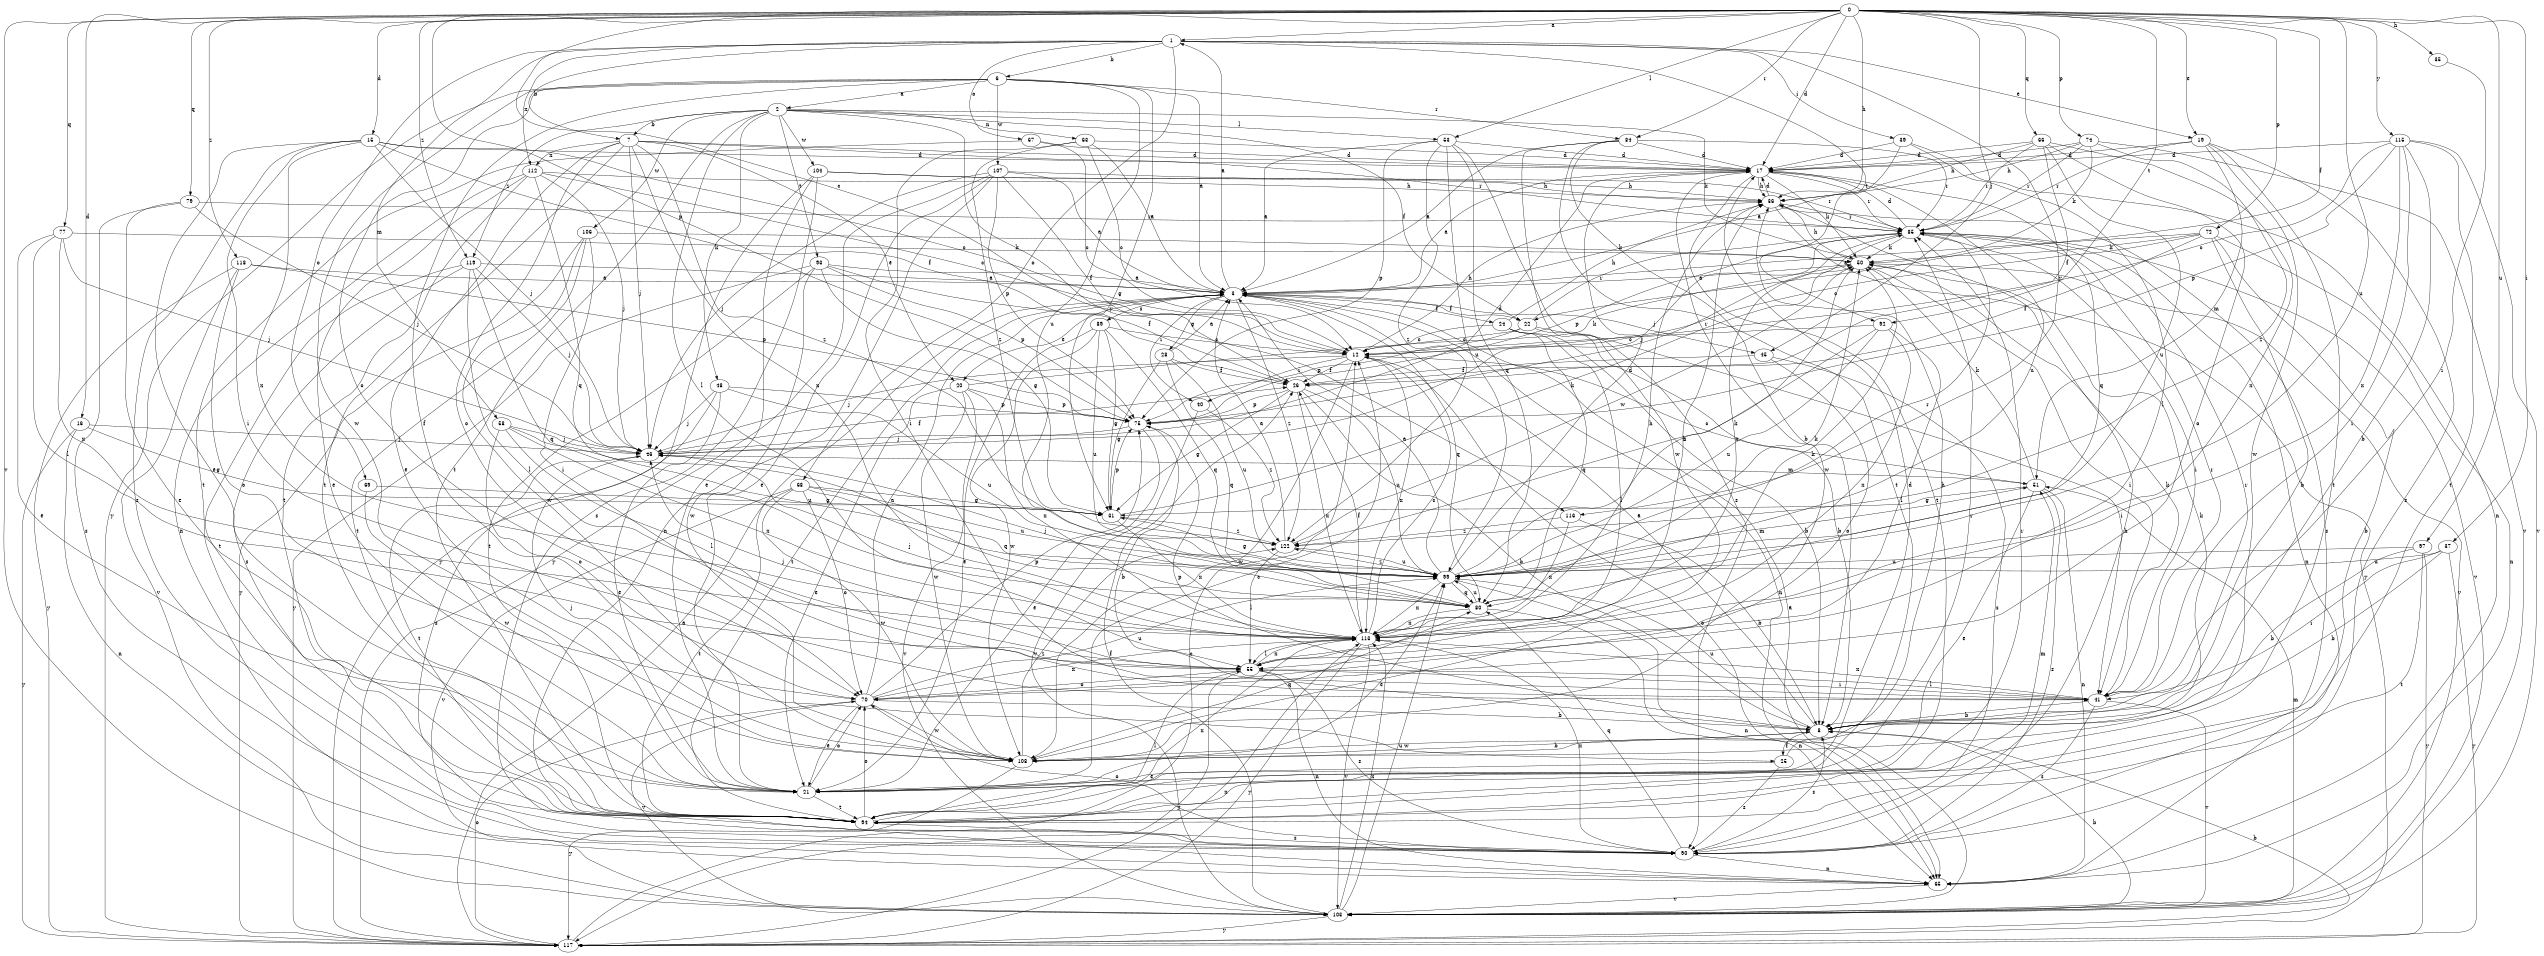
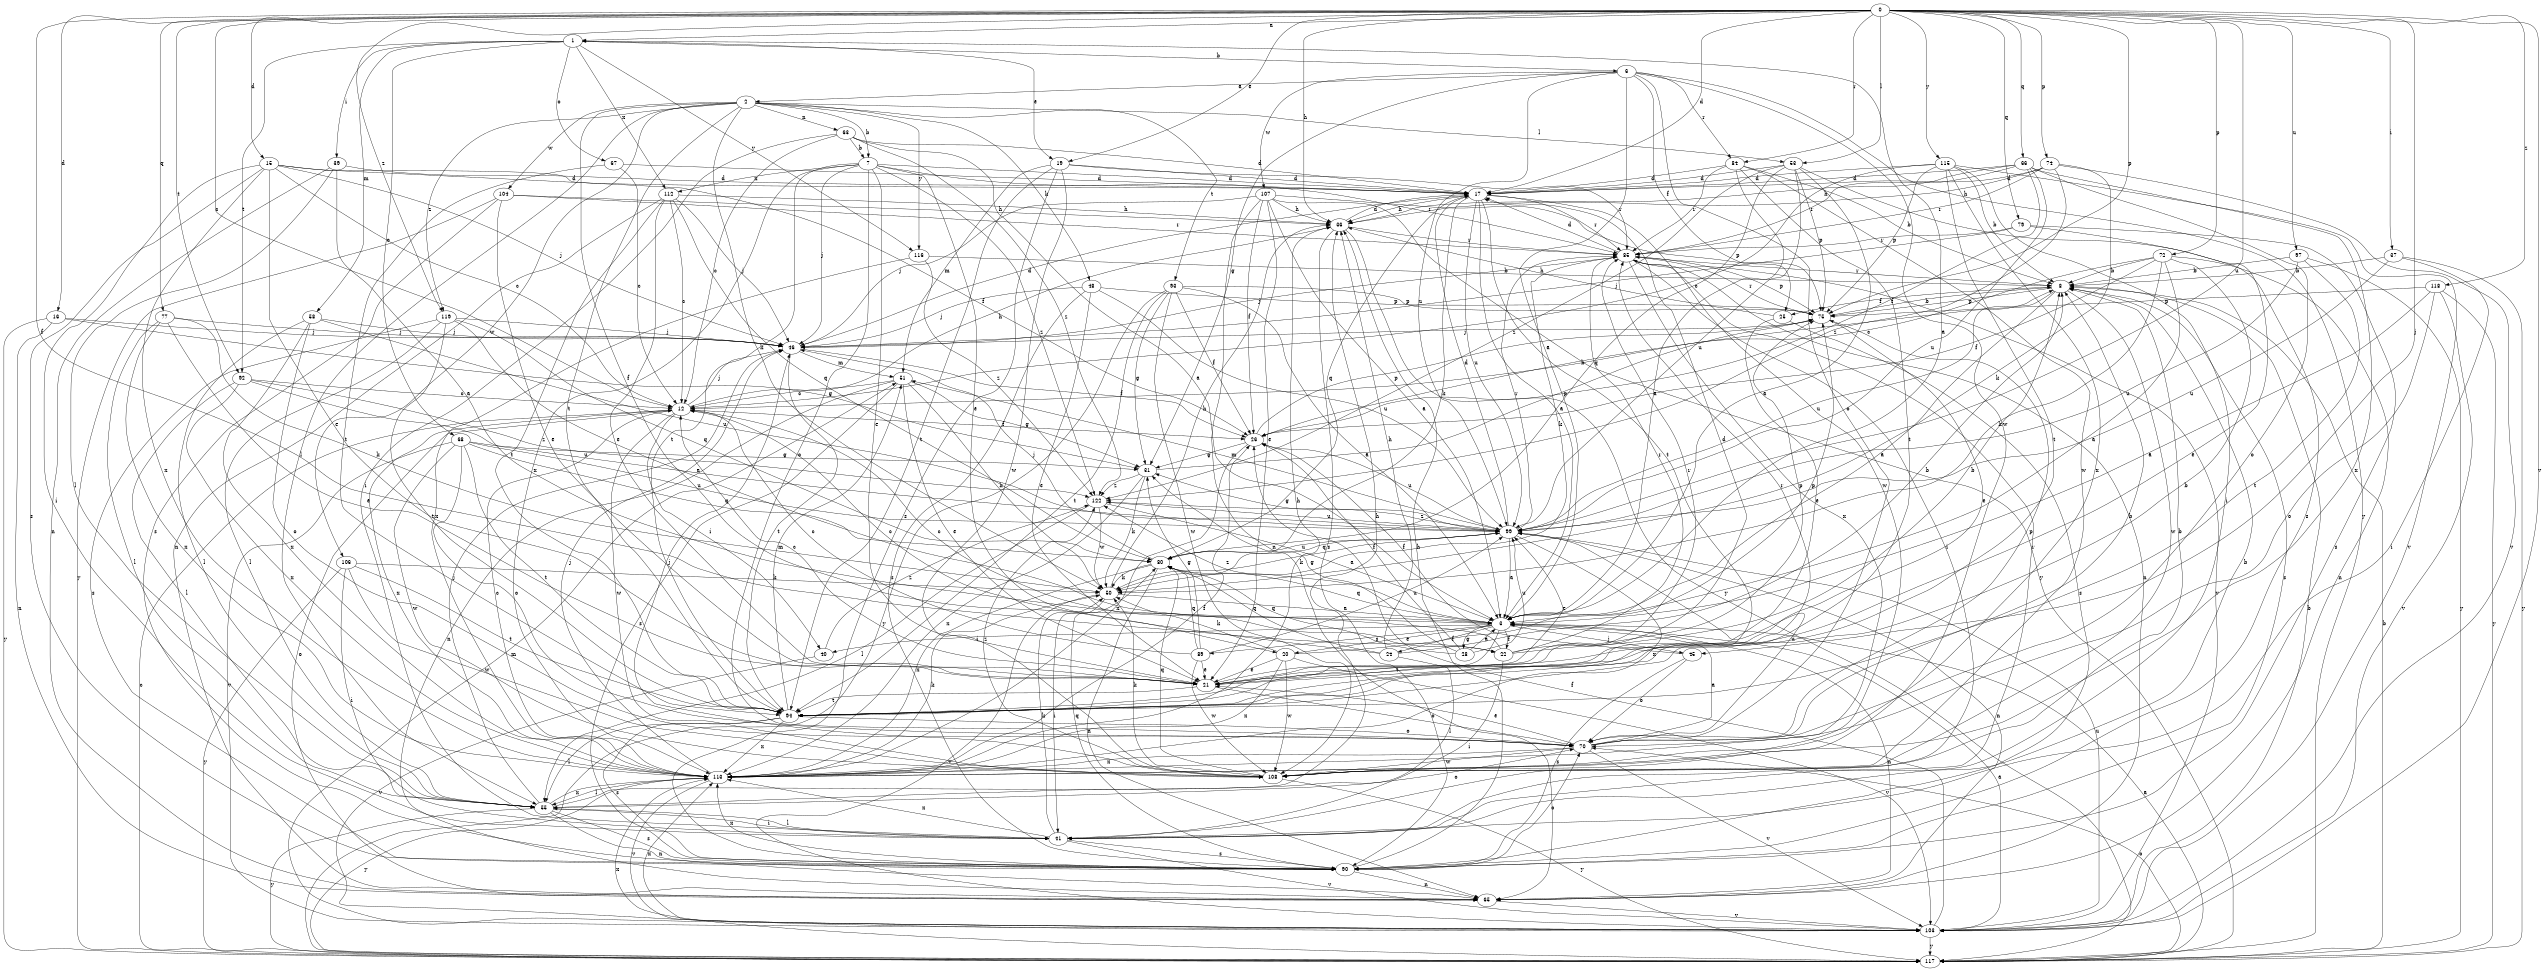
(790, 51) -> (856, 147)
(2438, 60) -> none
(368, 485) -> none
(2240, 545) -> (1841, 272)
